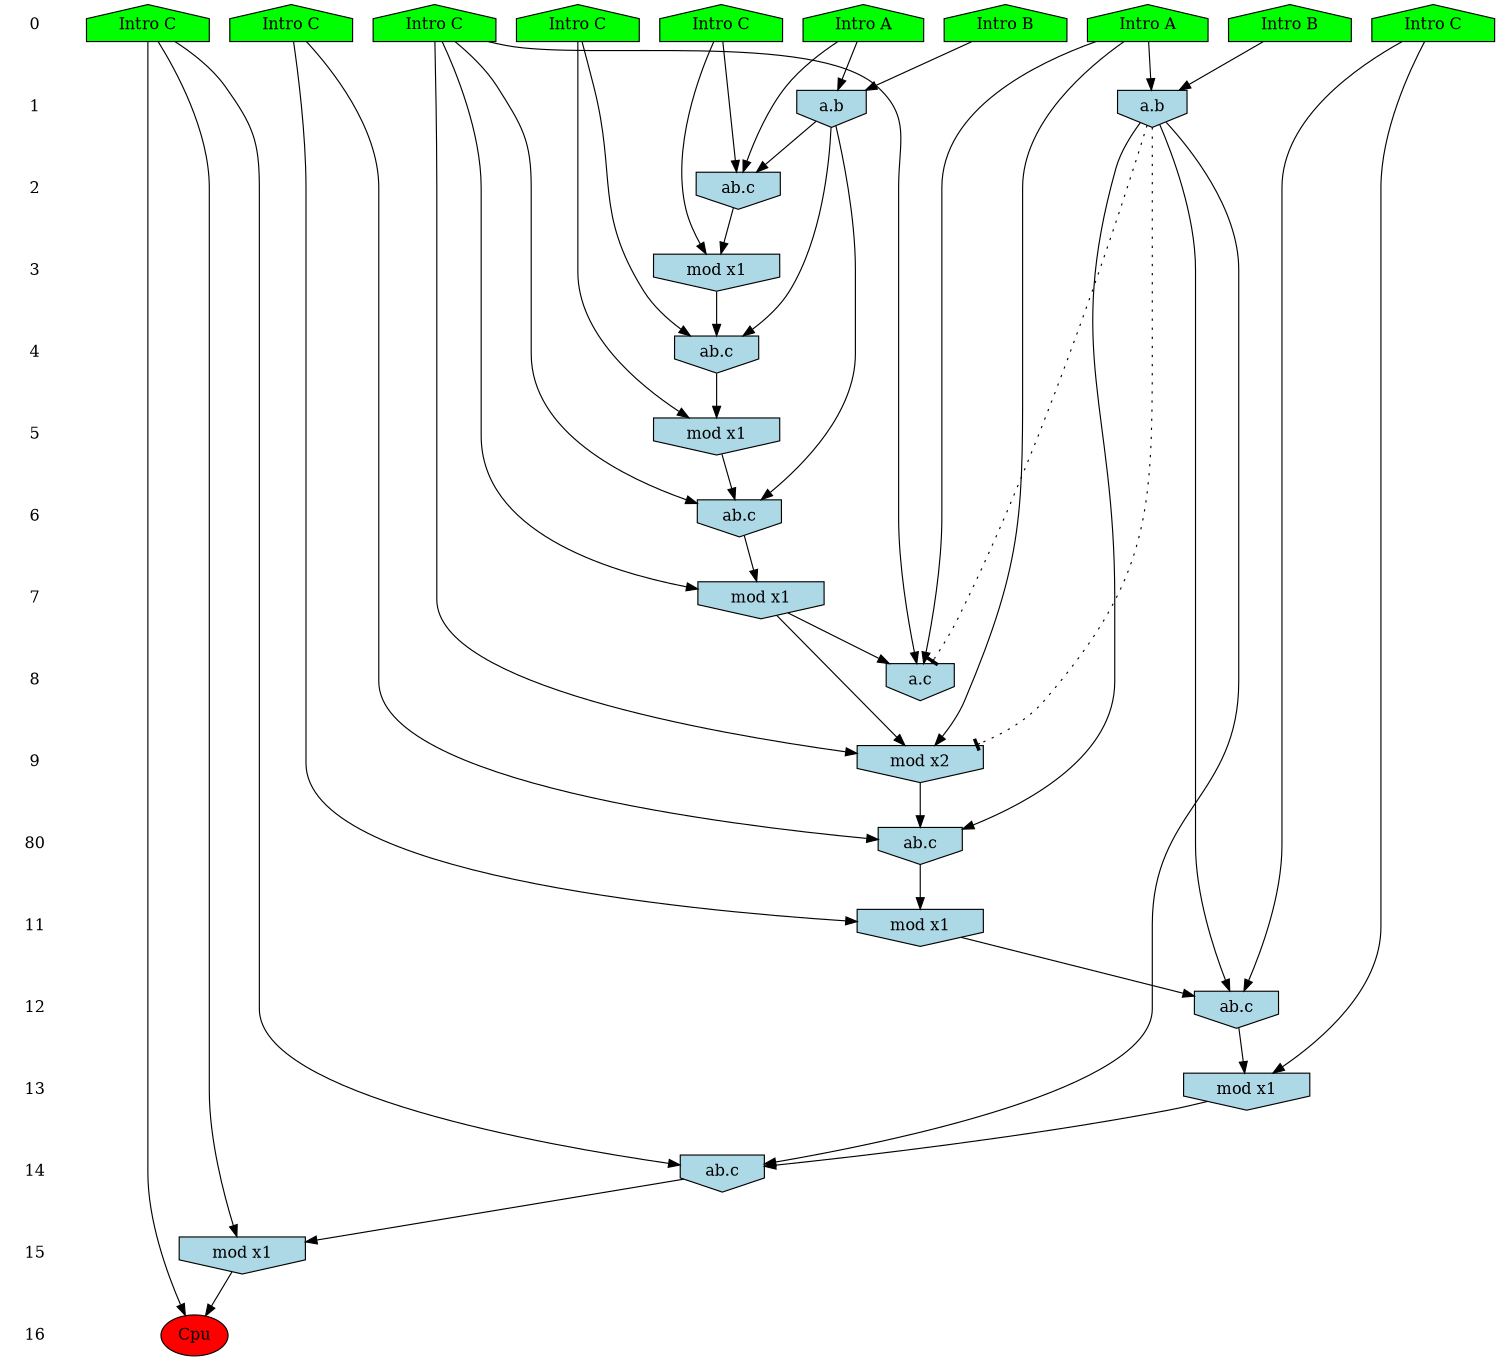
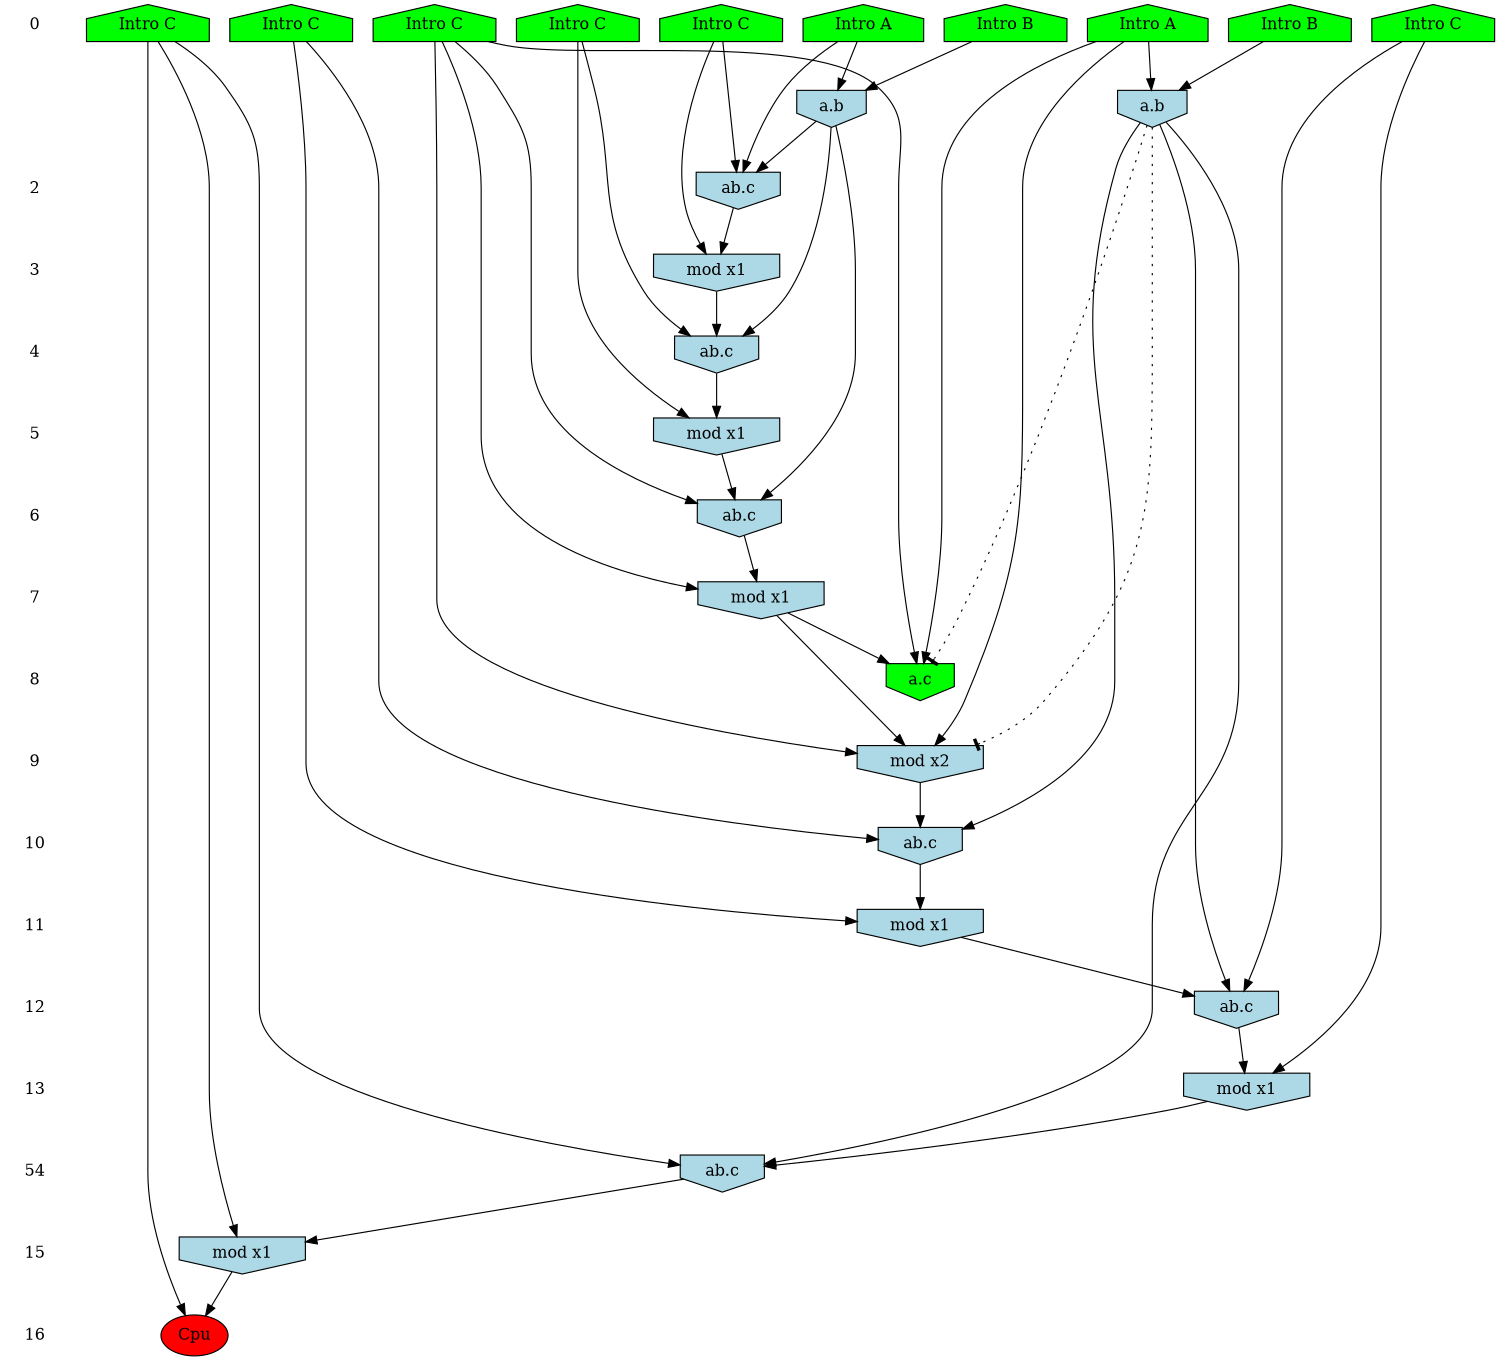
(35, 107) -> none
(920, 680) -> (920, 680)
(35, 844) -> (35, 844)
(35, 1172) -> (35, 1172)
